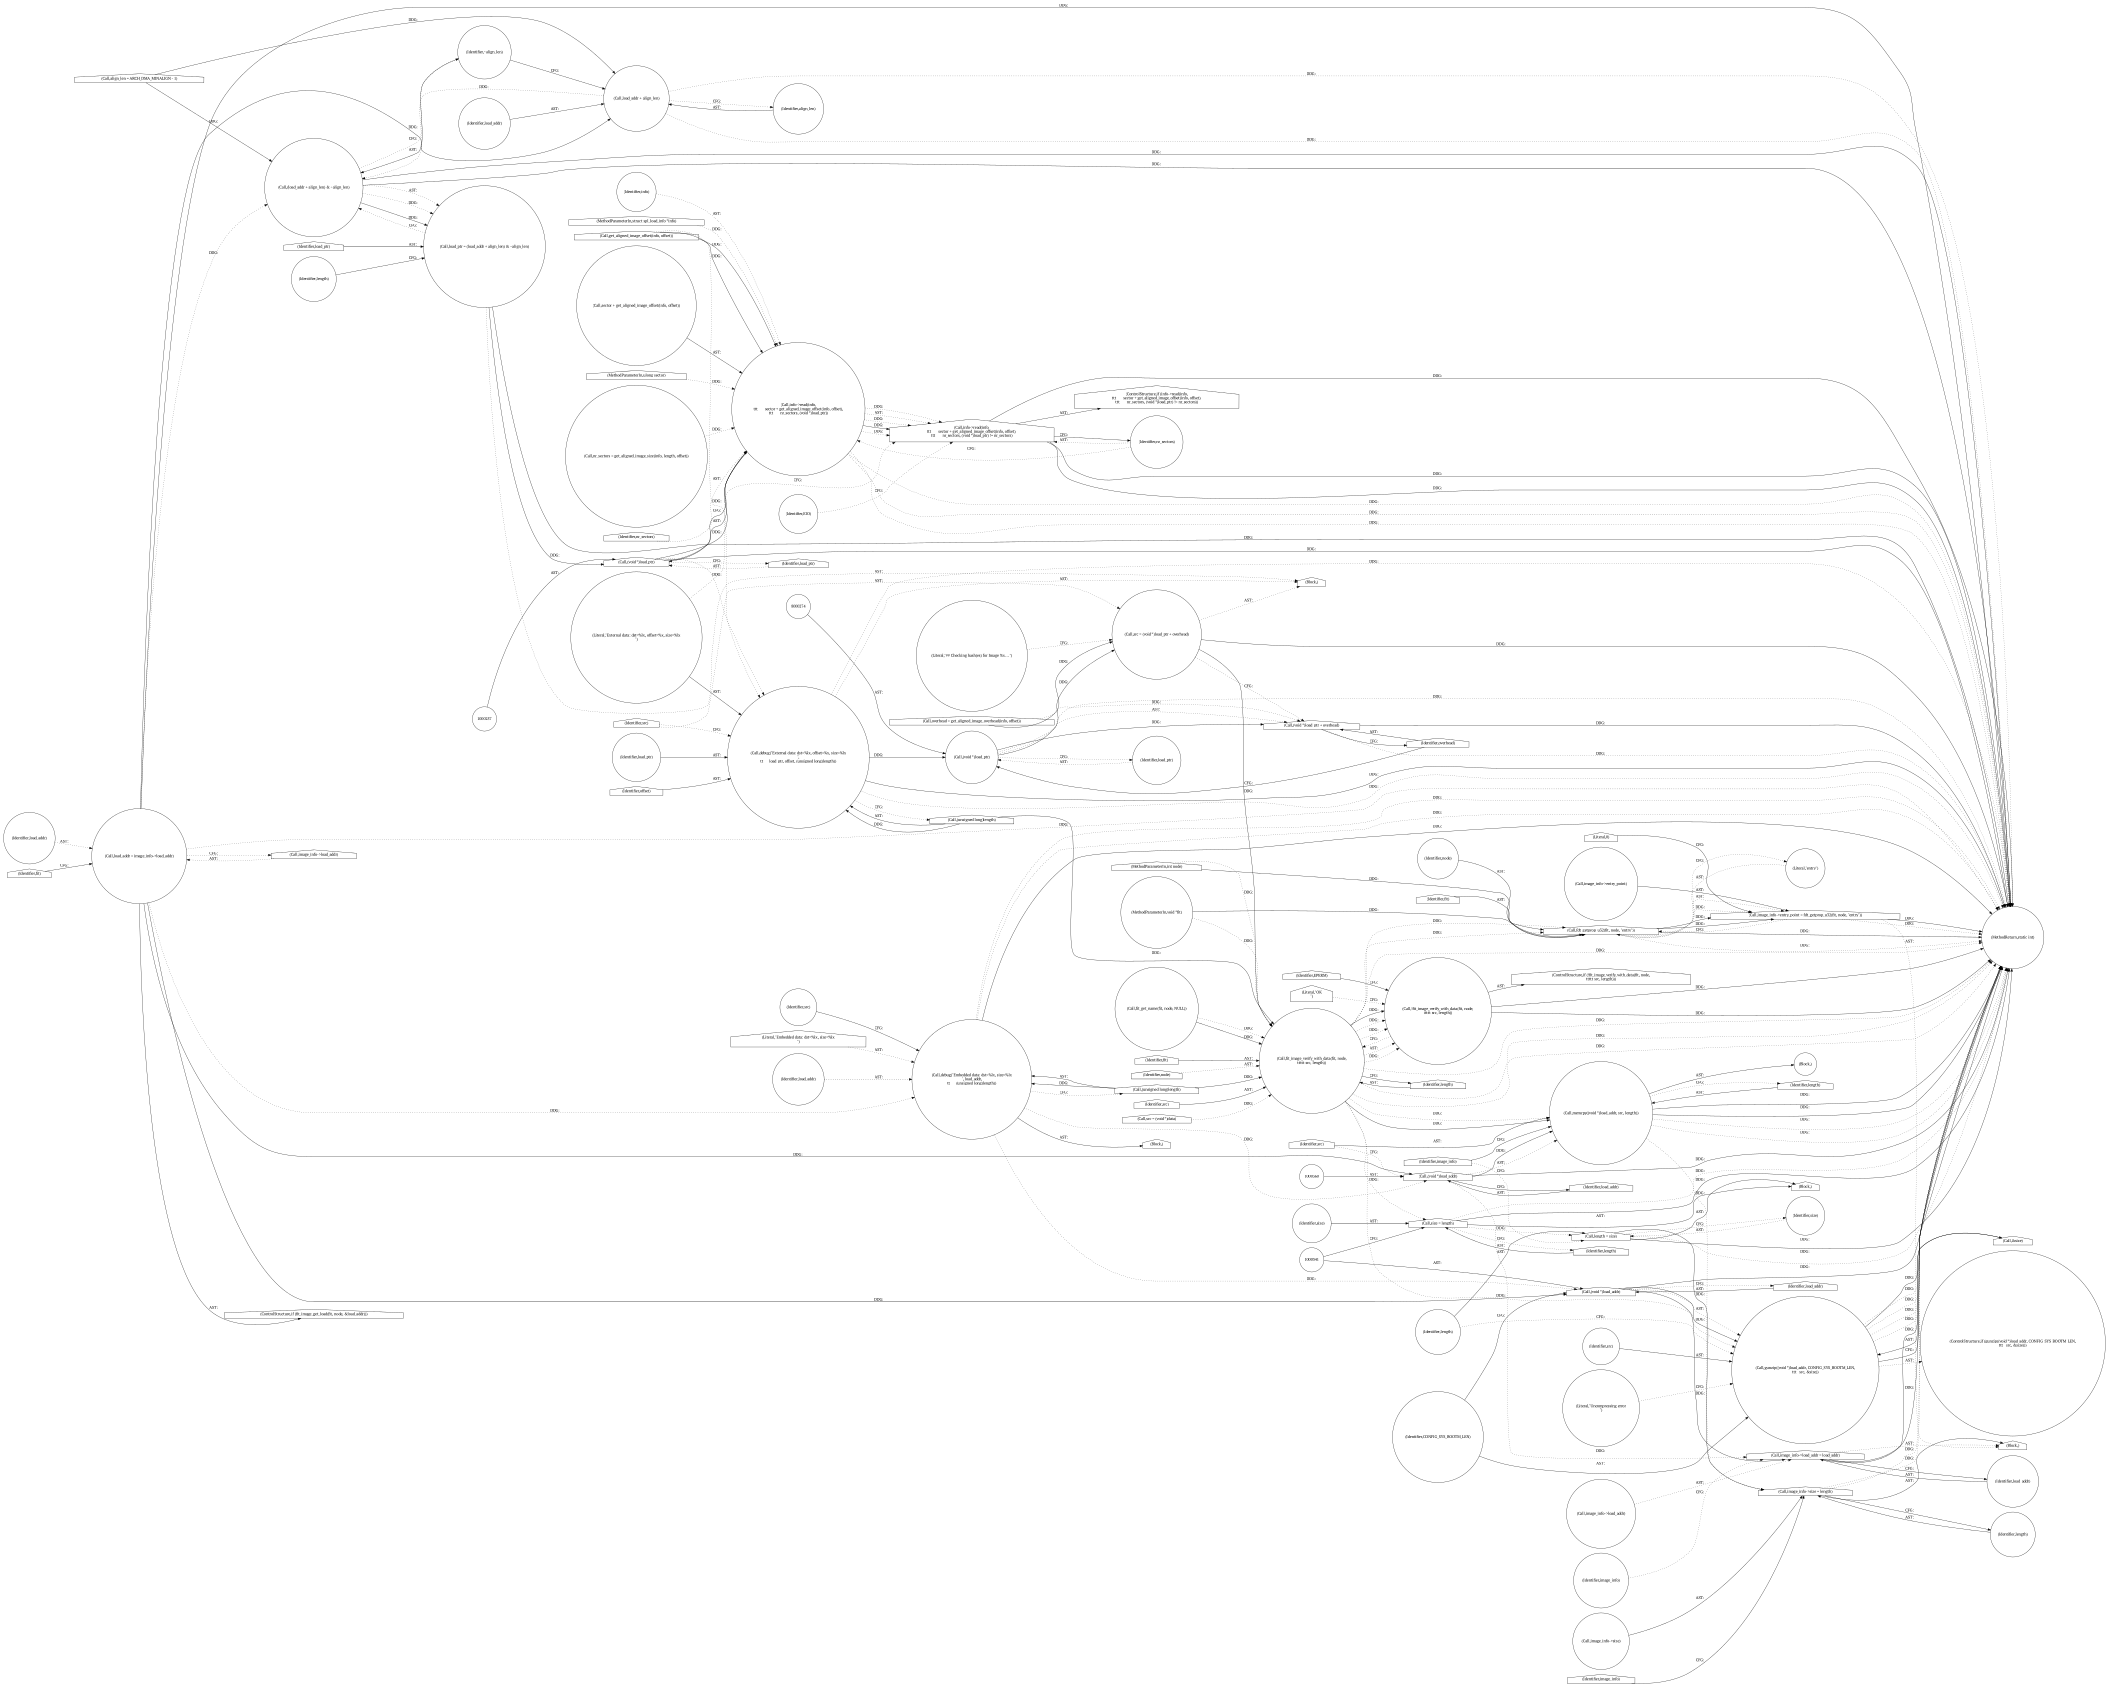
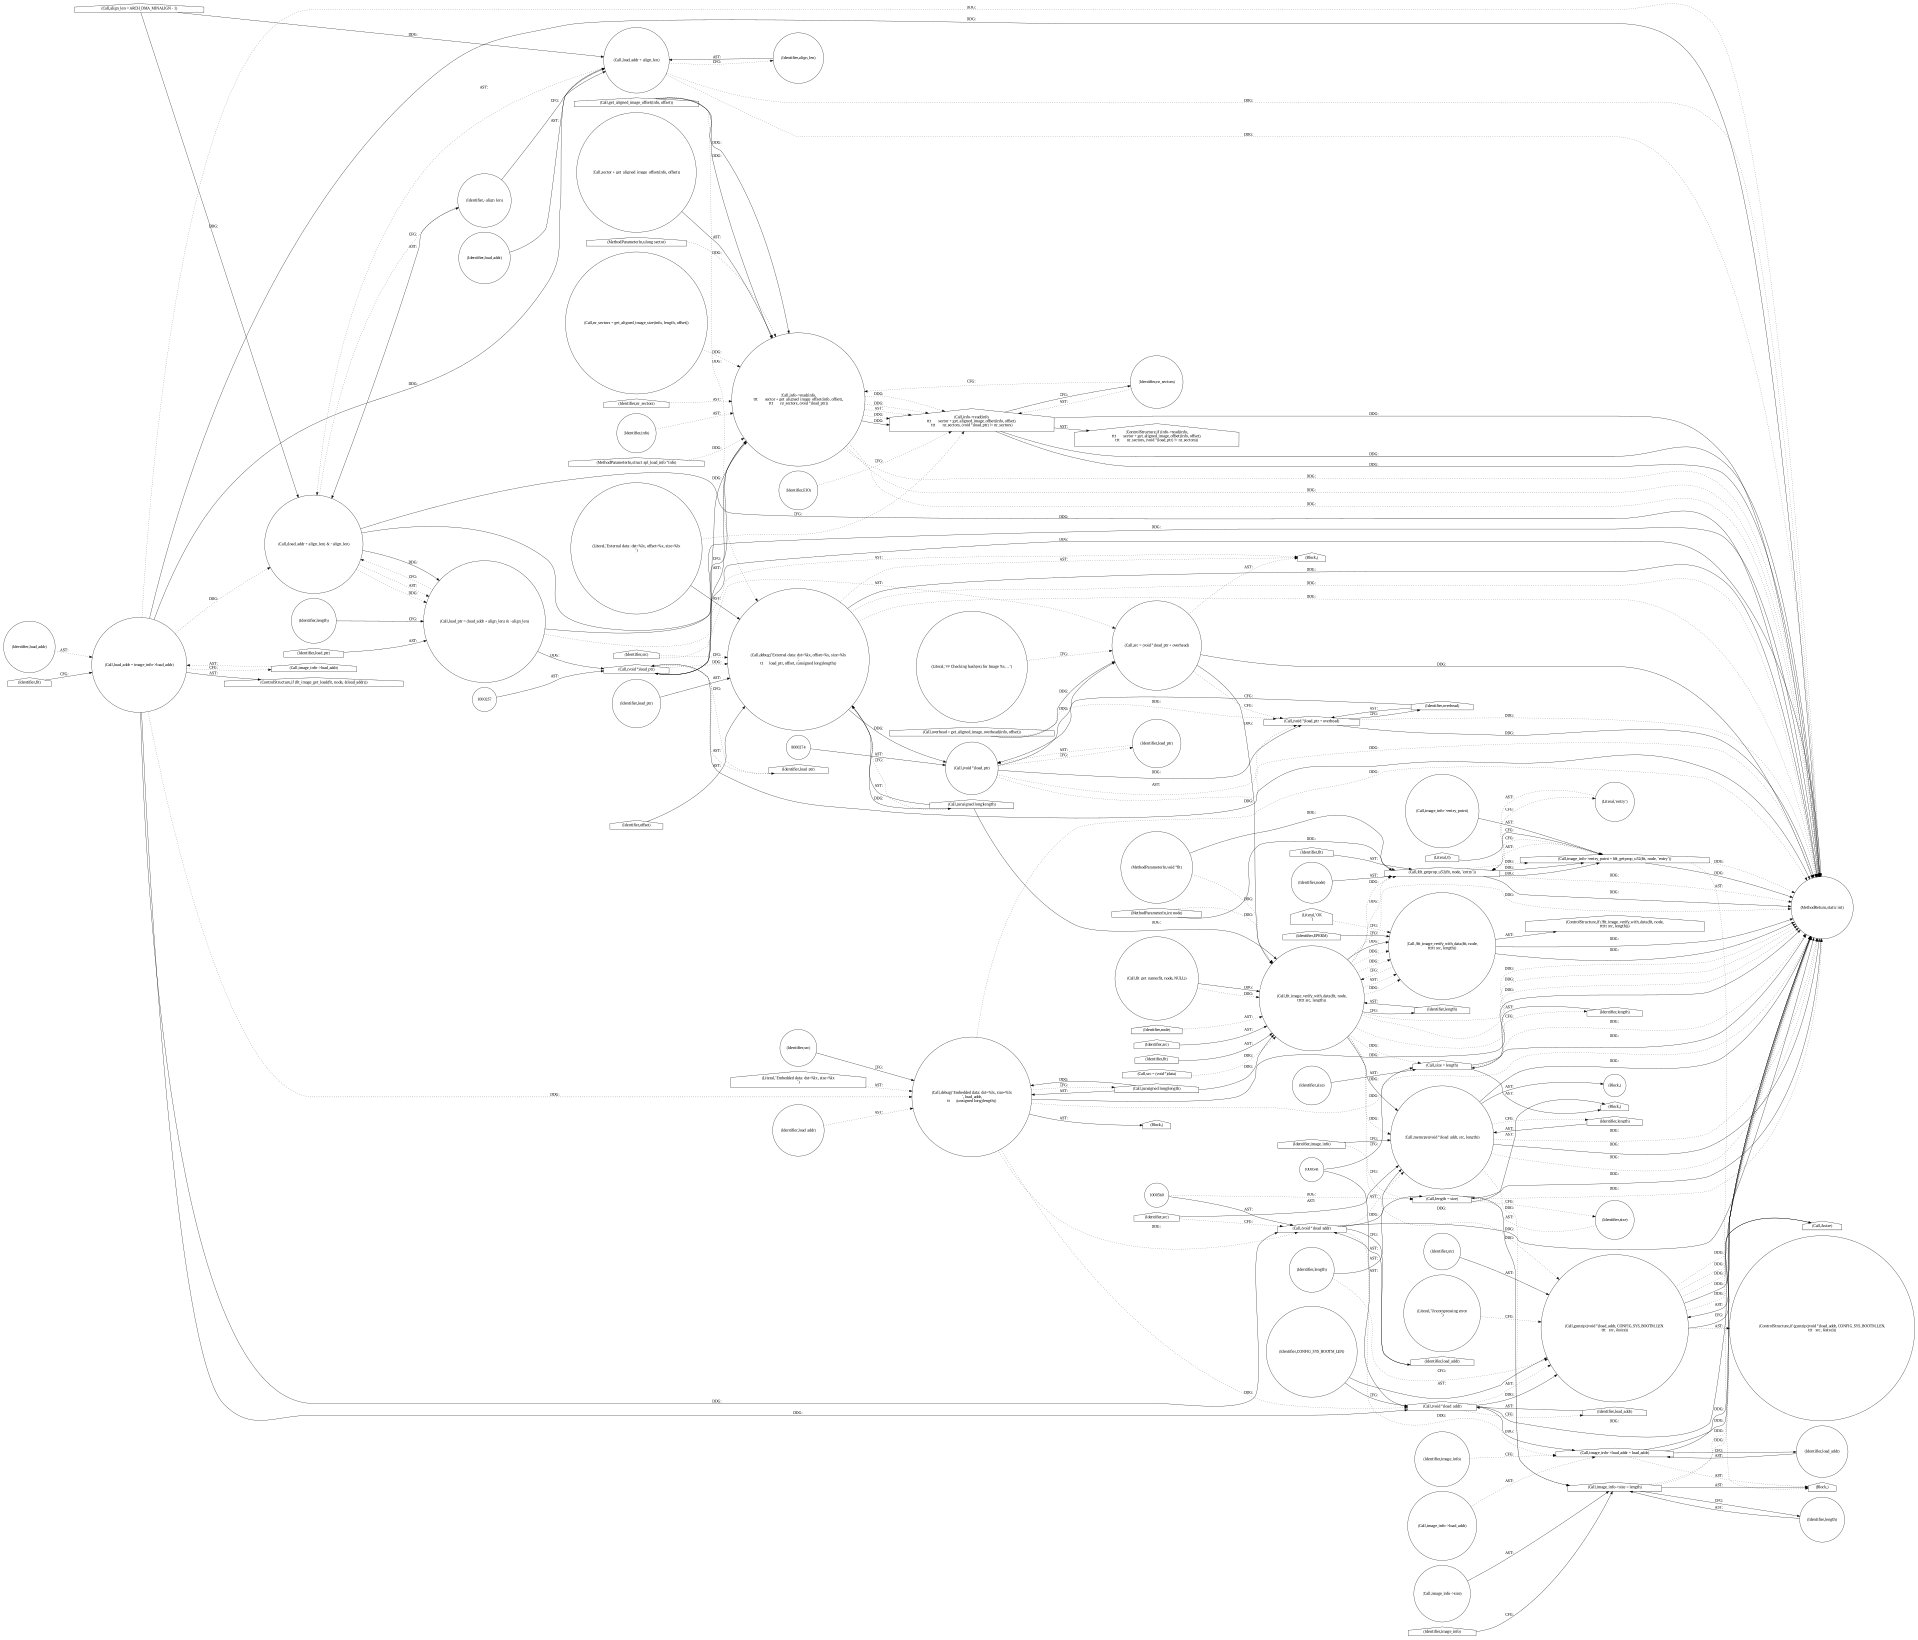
(484, 87) -> (484, 87)
(1521, 1232) -> (1289, 1197)
